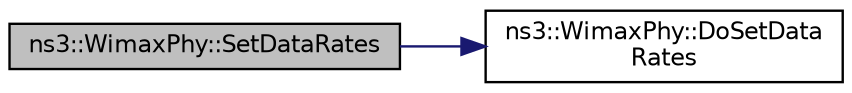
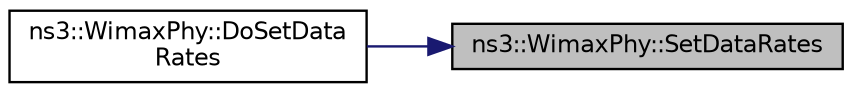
(431, 46) -> (398, 46)
